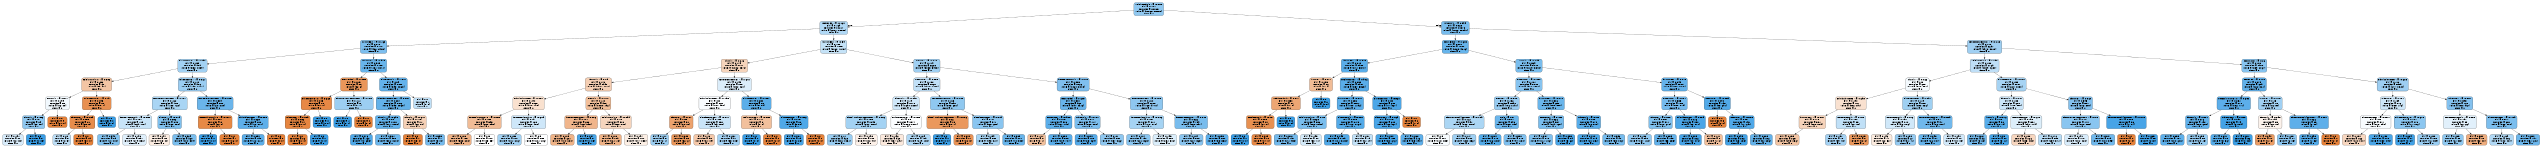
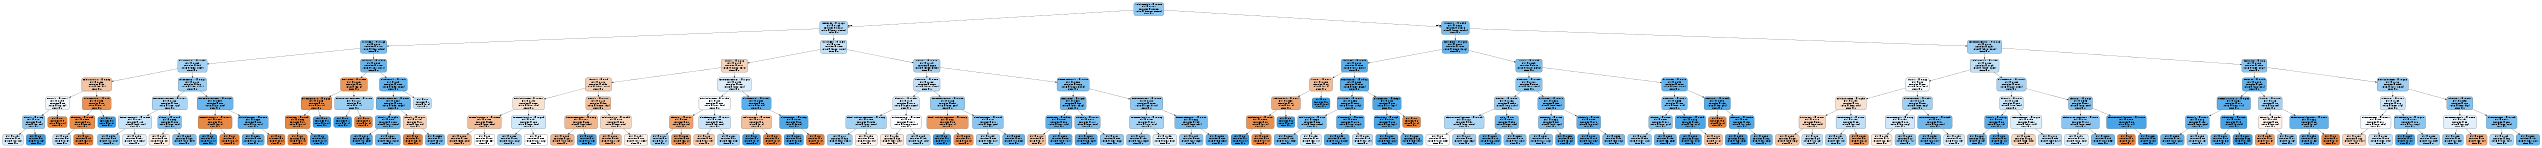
none -> (1812, 140)
(2050, 140) -> (2050, 140)
(2381, 140) -> (2381, 140)
